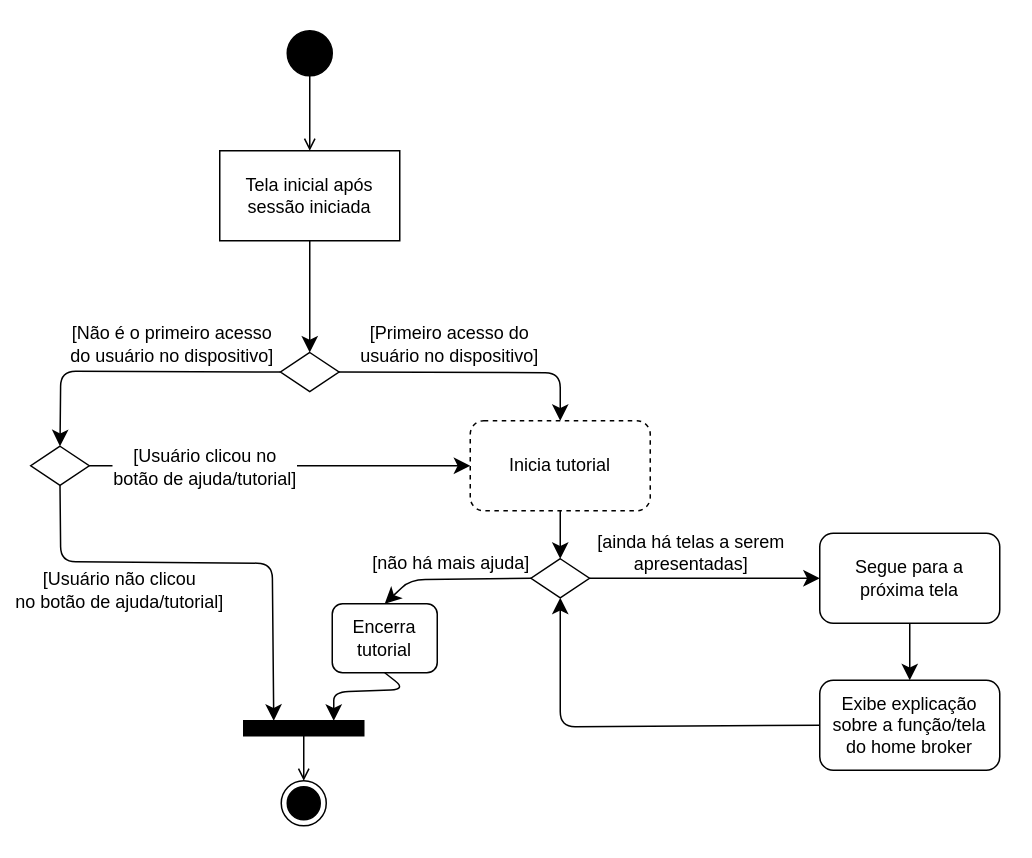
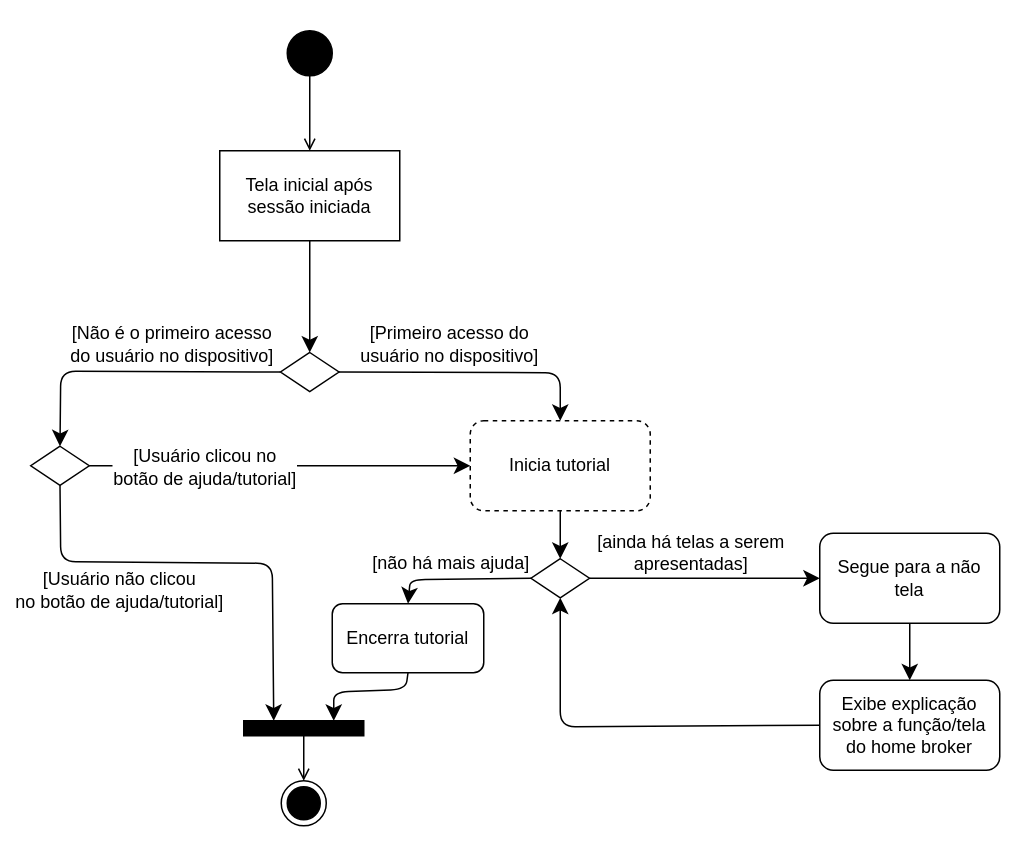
(910, 578) -> (910, 578)
(385, 638) -> (408, 638)
